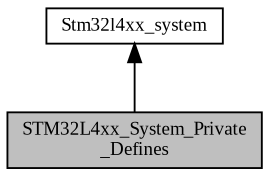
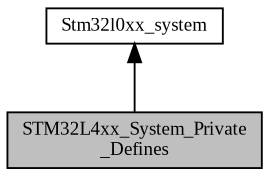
(135, 26) -> (135, 26)
